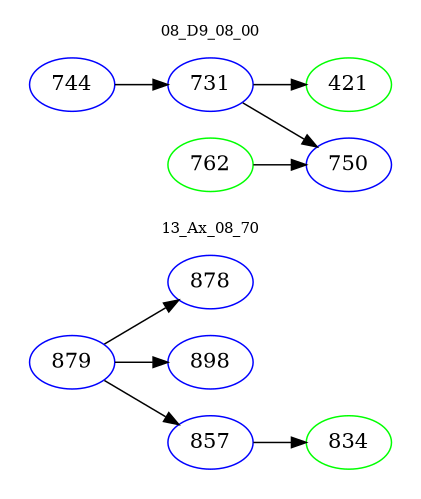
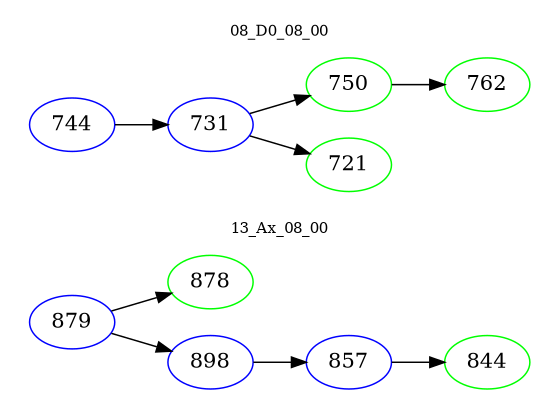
(211, 32) -> (280, 32)
(349, 85) -> (349, 165)
(272, 165) -> (411, 85)
(349, 165) -> (349, 85)
(211, 229) -> (280, 229)
(211, 282) -> (211, 282)
(135, 399) -> (272, 362)
(349, 442) -> (487, 362)
